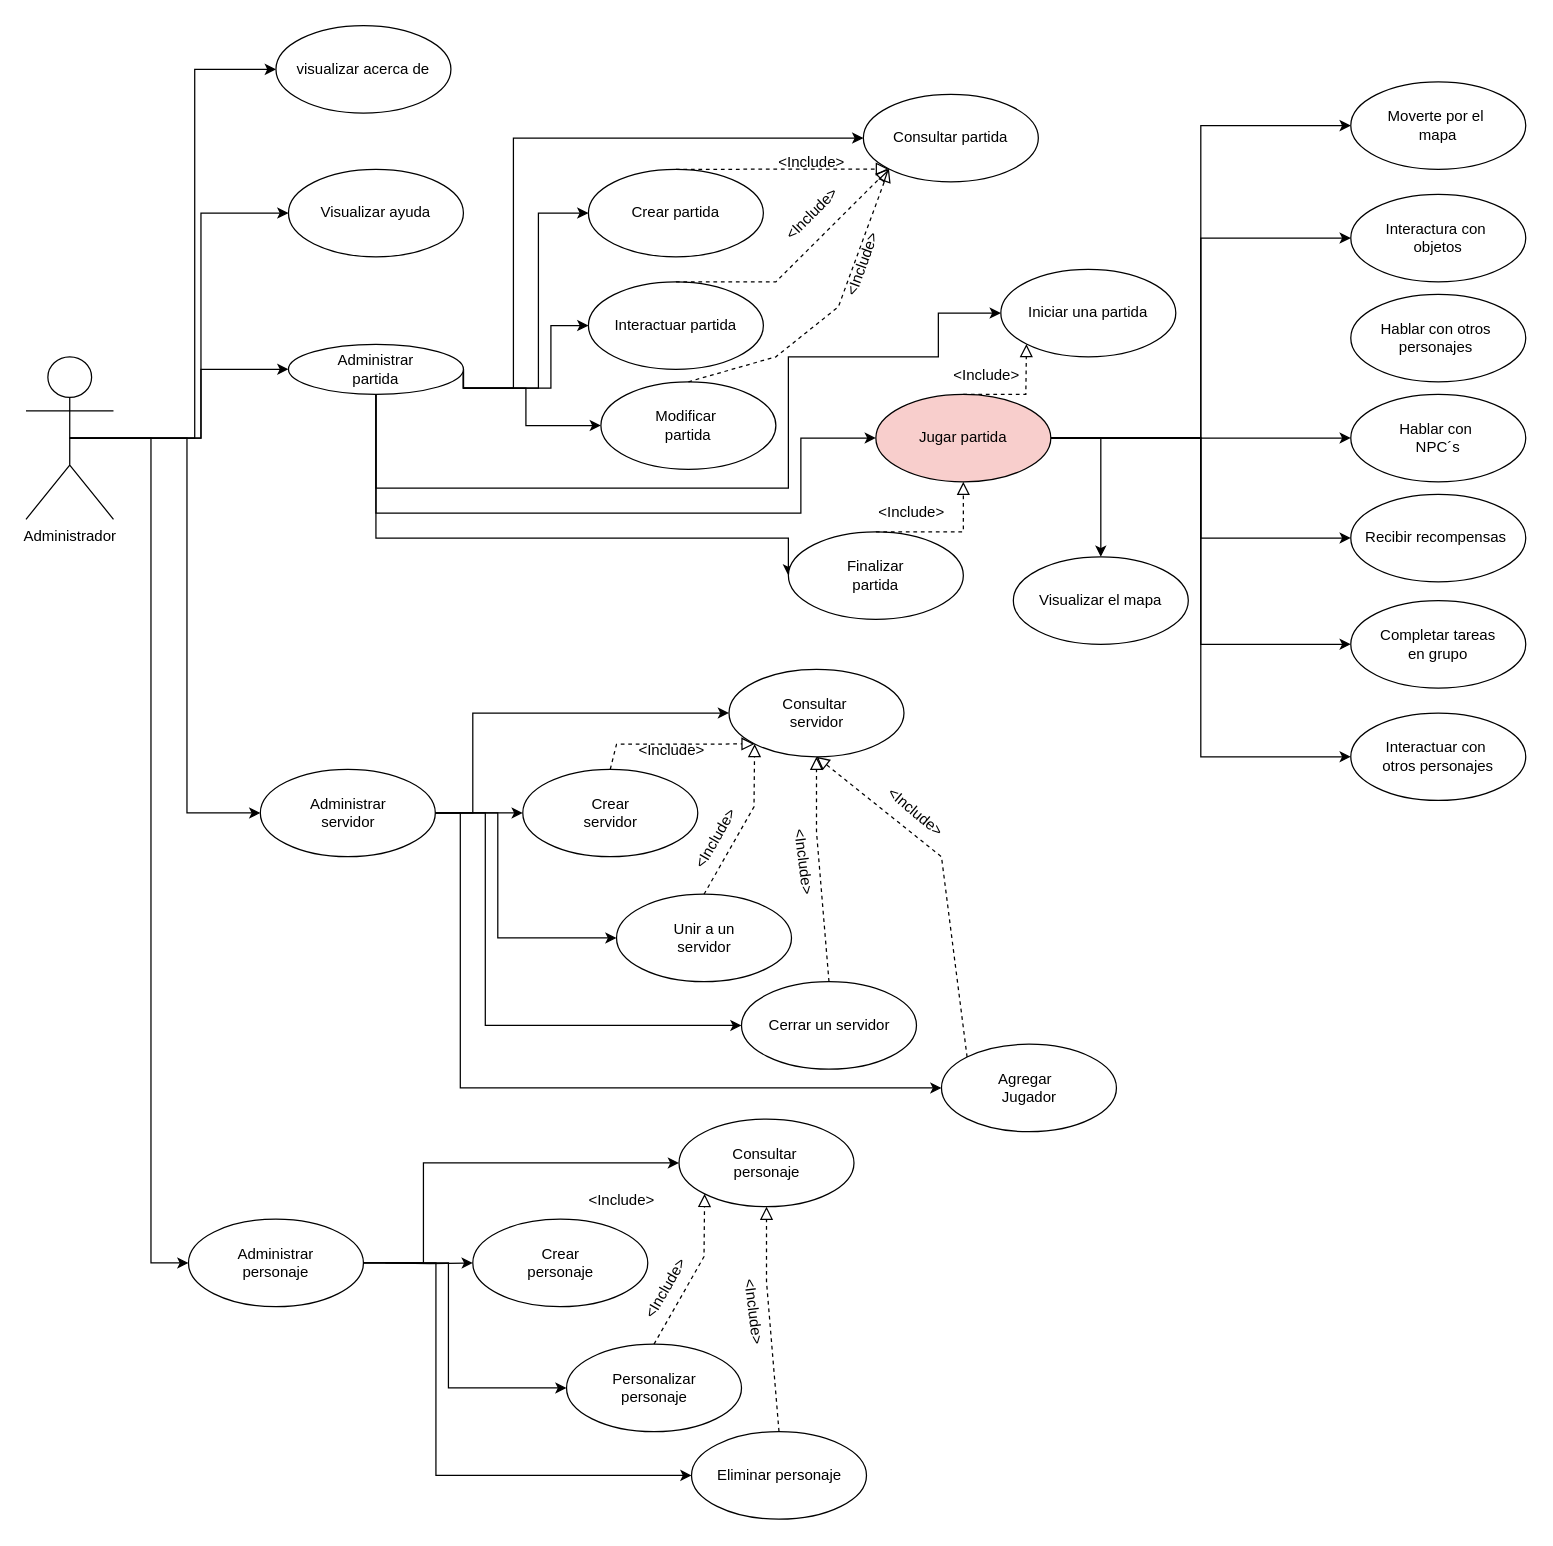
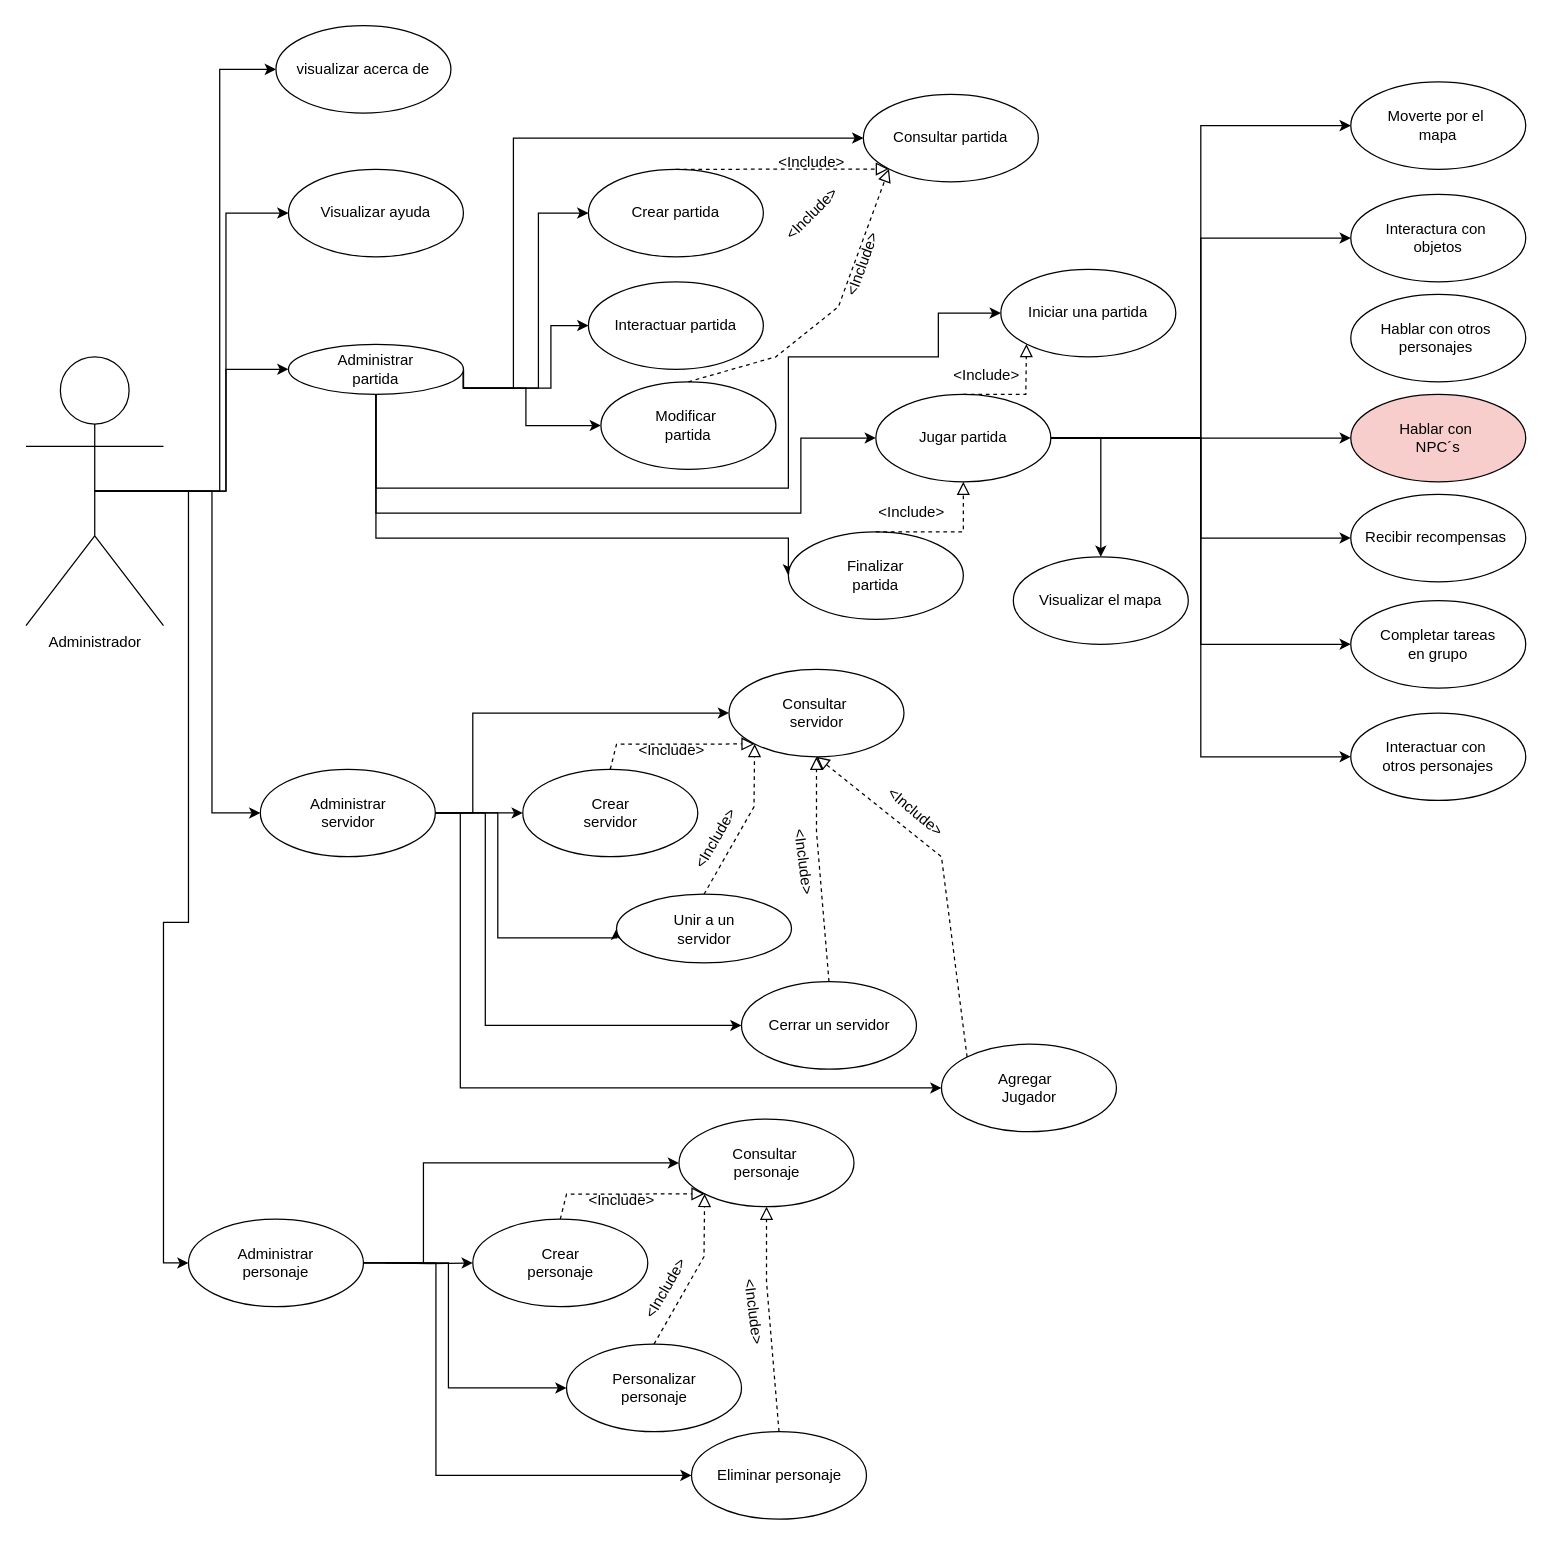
(797, 261) -> none
(69, 438) -> (94, 491)
(963, 438) -> (963, 438)
(1438, 438) -> (1438, 438)
(704, 938) -> (704, 929)
none -> (616, 1194)
